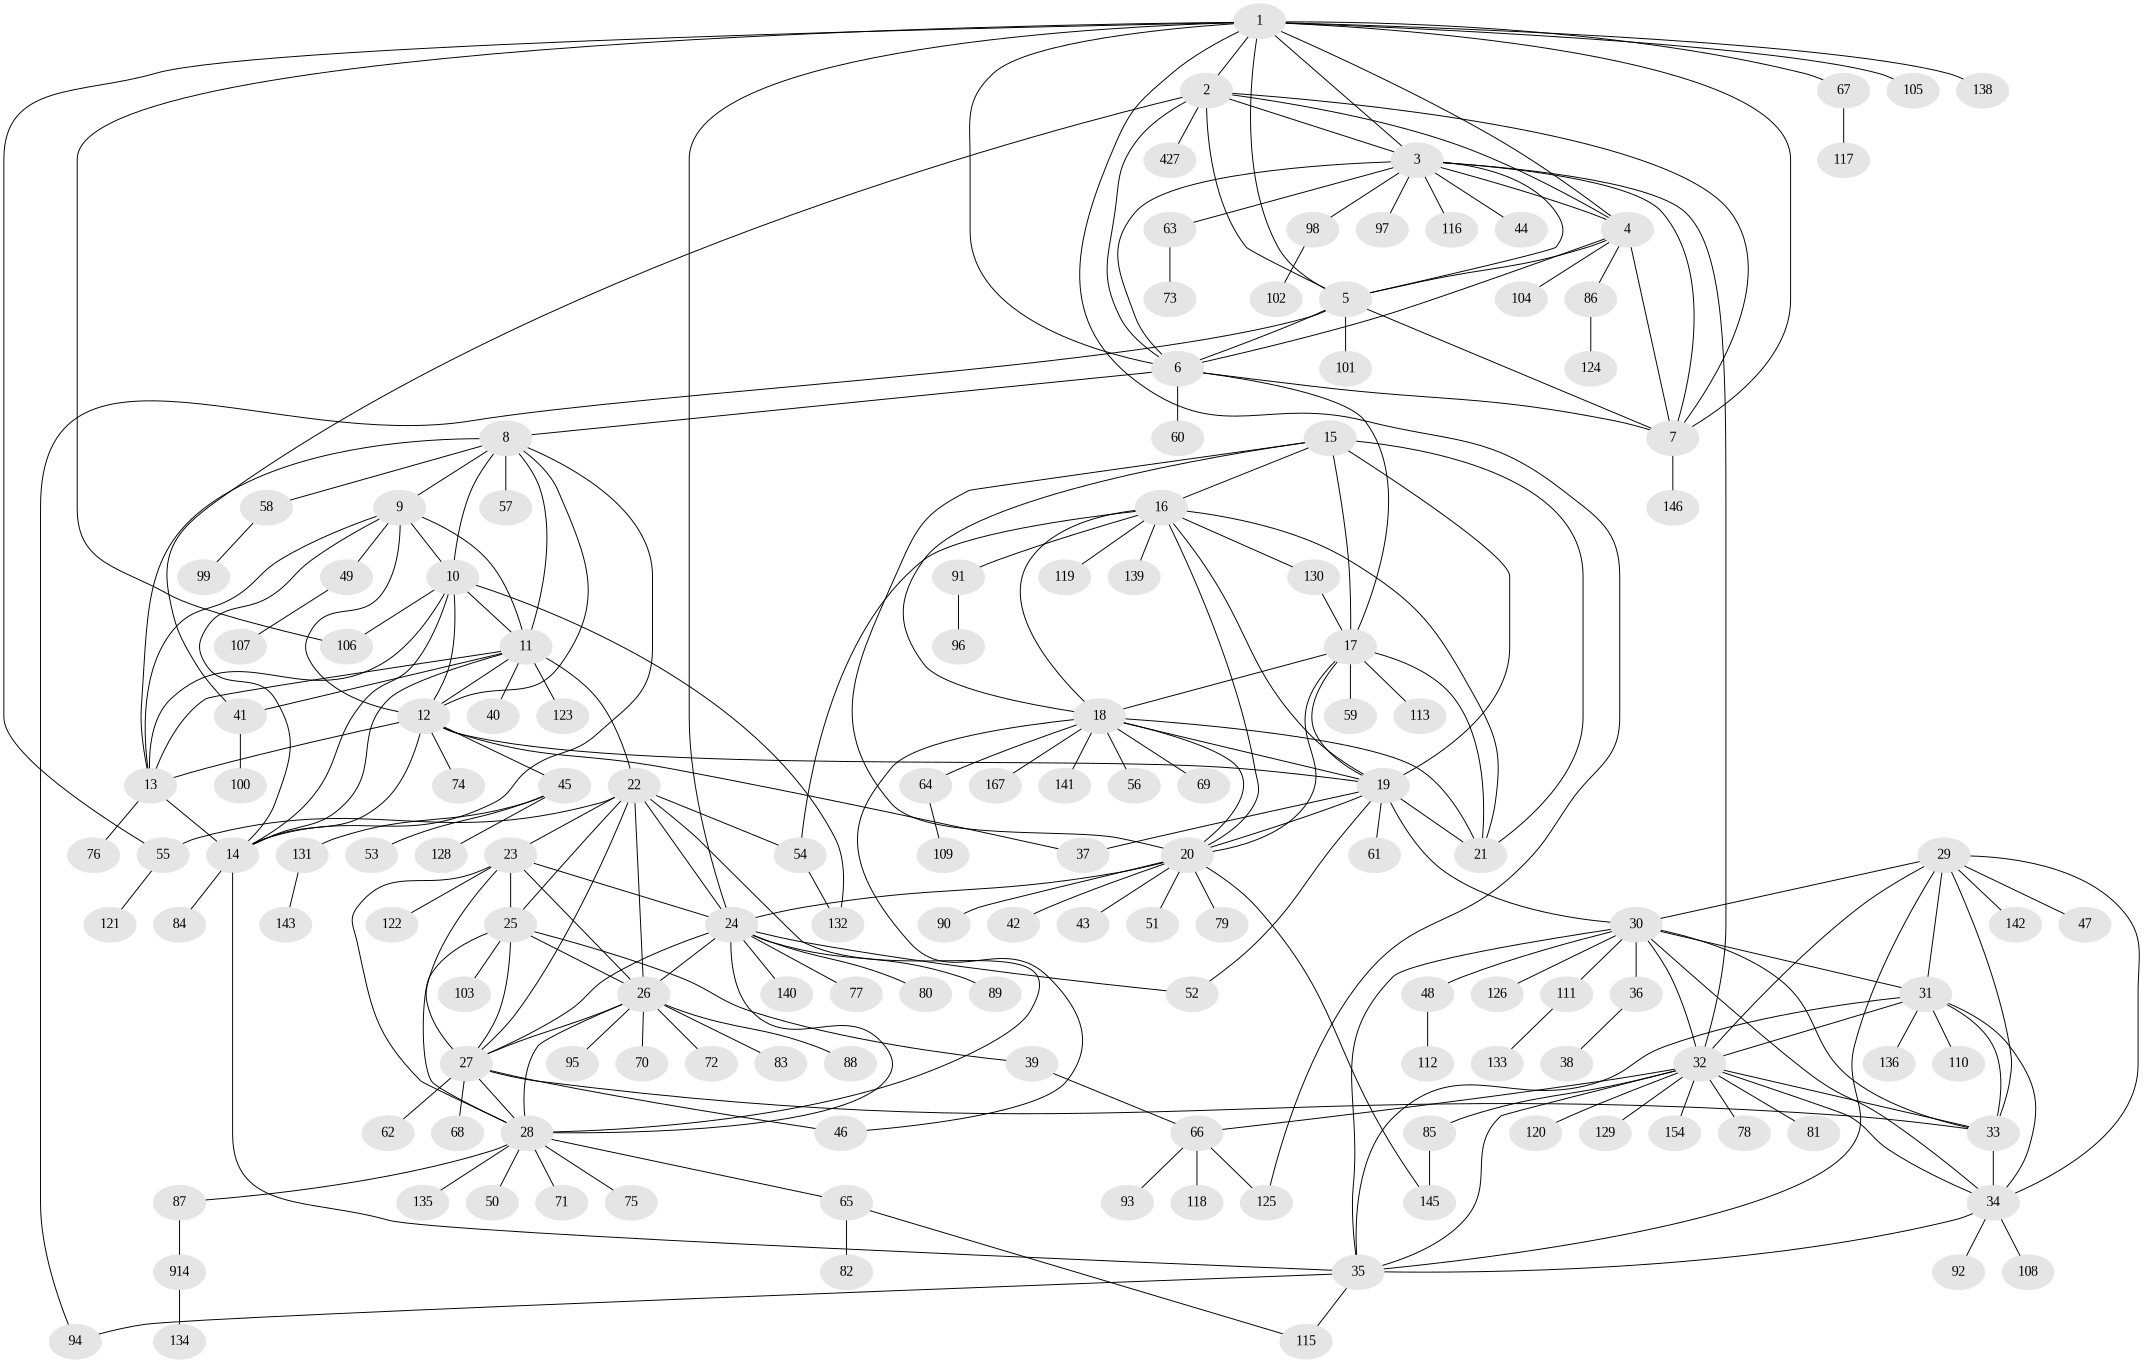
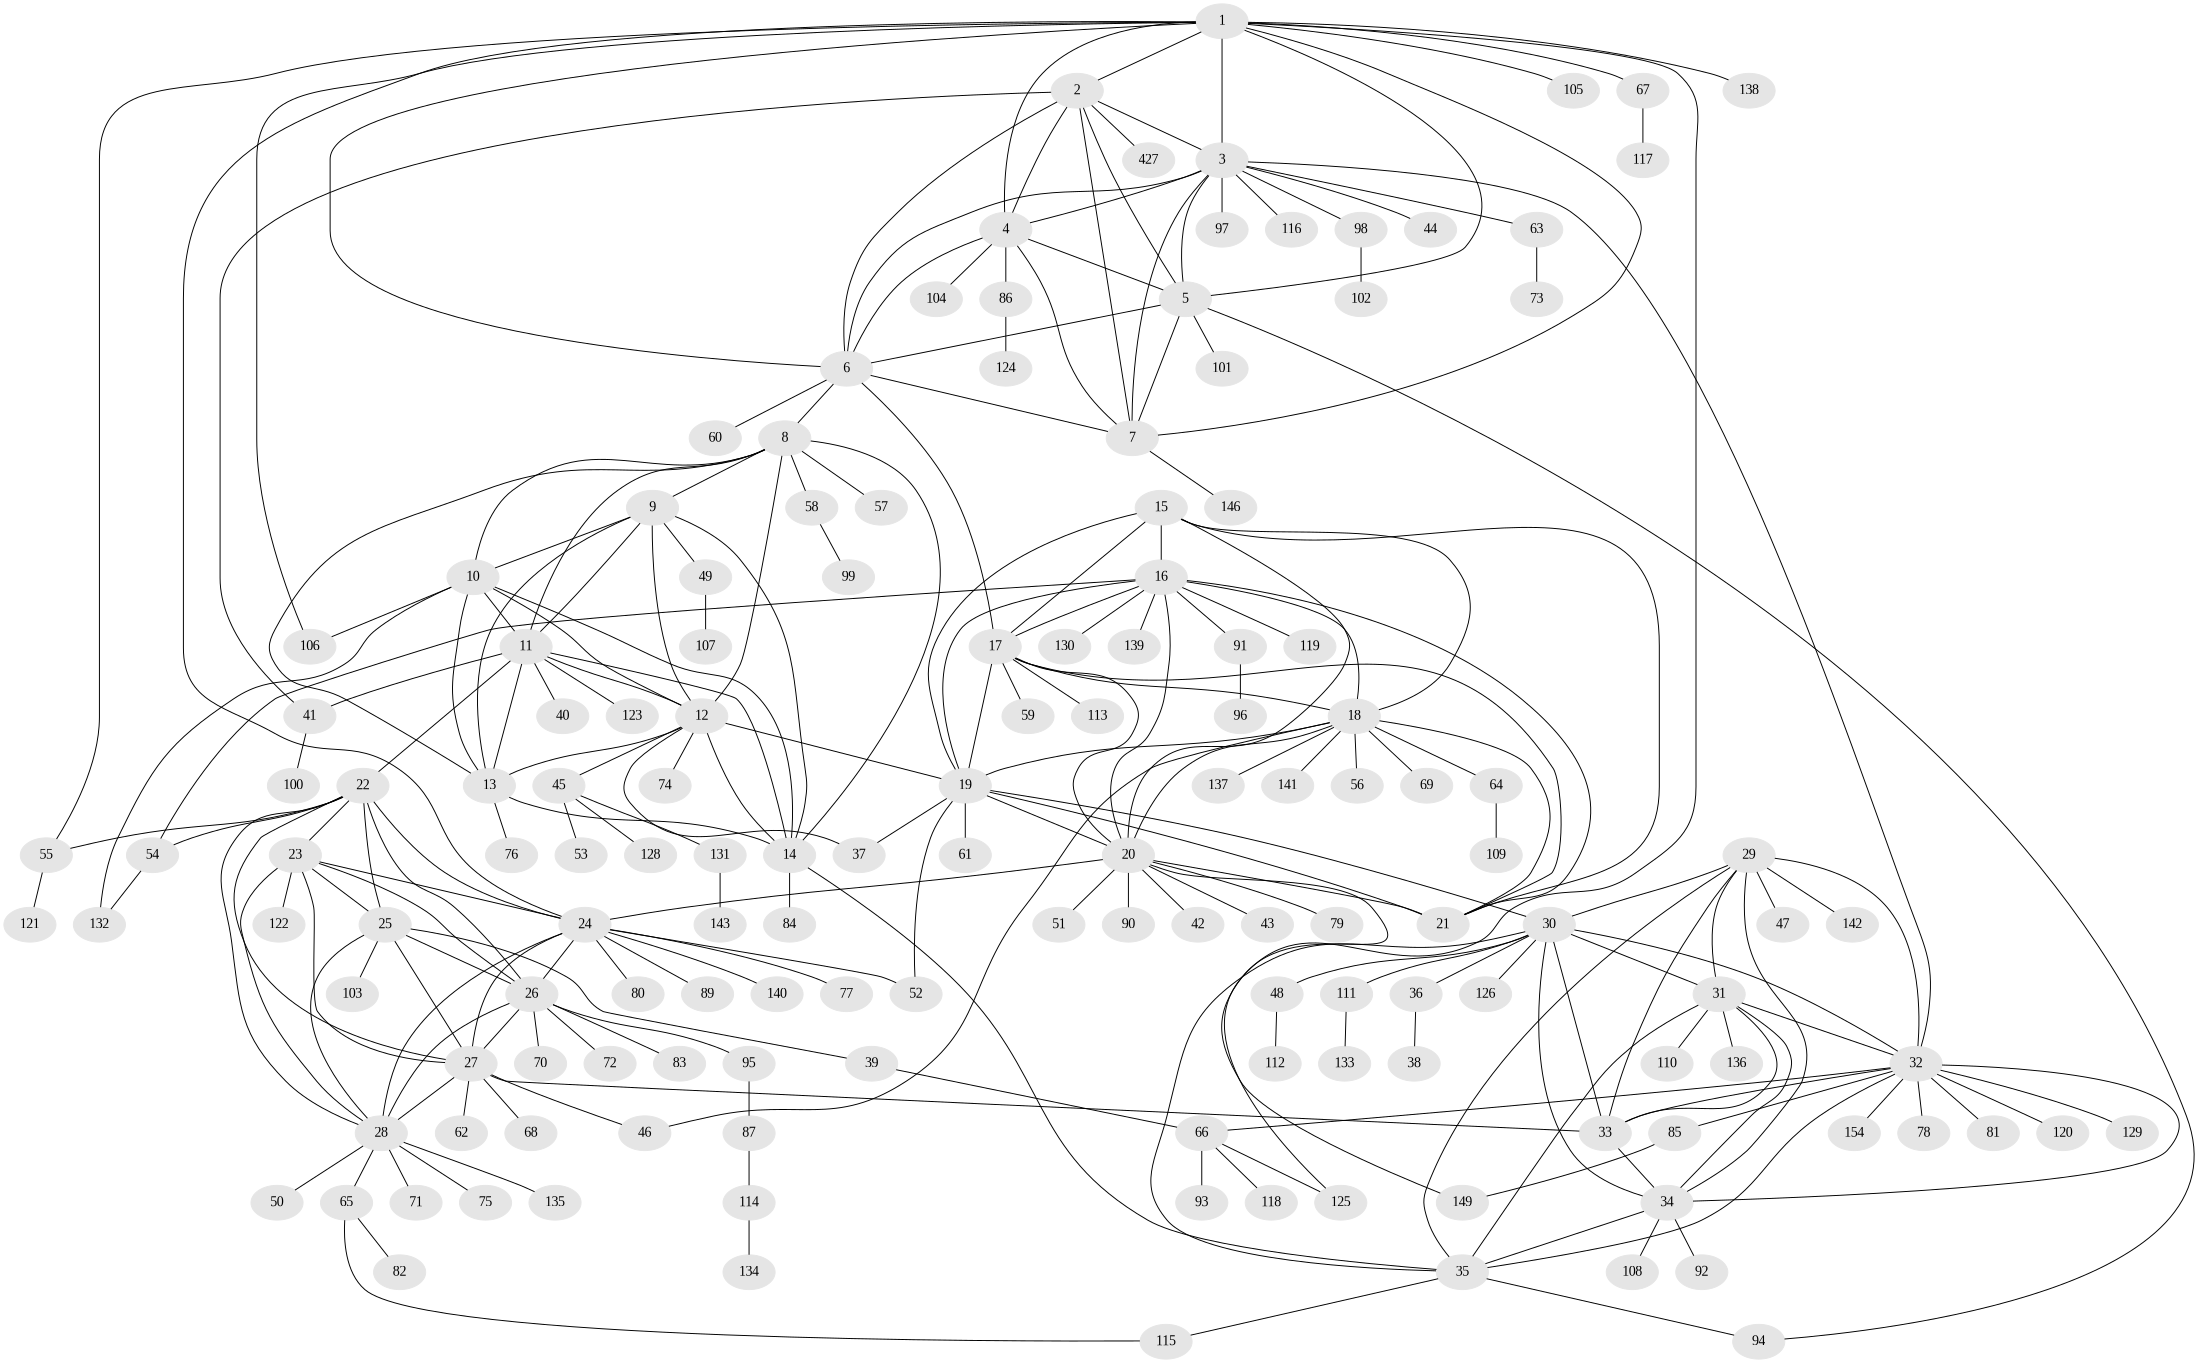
(1332, 612) -> (1077, 610)
(995, 786) -> (1218, 786)
none -> (1288, 885)
(850, 1064) -> none
(358, 1181) -> (749, 1099)
(1430, 1203) -> (1462, 1203)
(180, 1272) -> (749, 1203)
